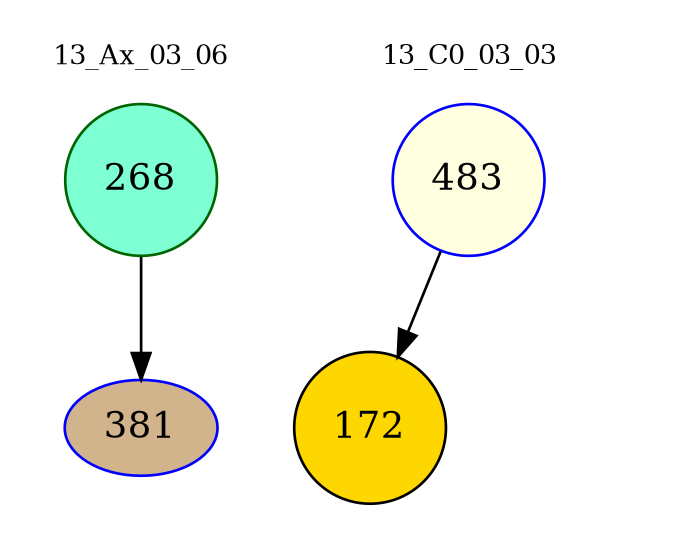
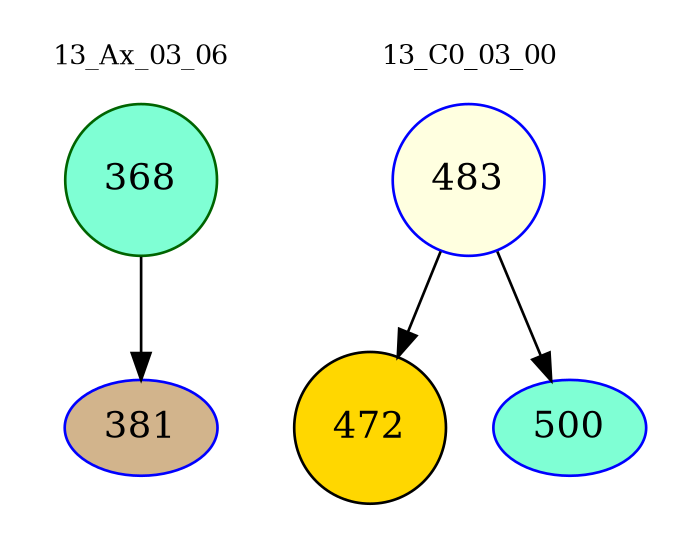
(470, 57) -> (470, 57)
(141, 180) -> (141, 180)
(370, 428) -> (370, 428)
none -> (570, 428)
